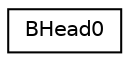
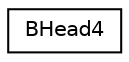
(65, 31) -> (65, 31)
